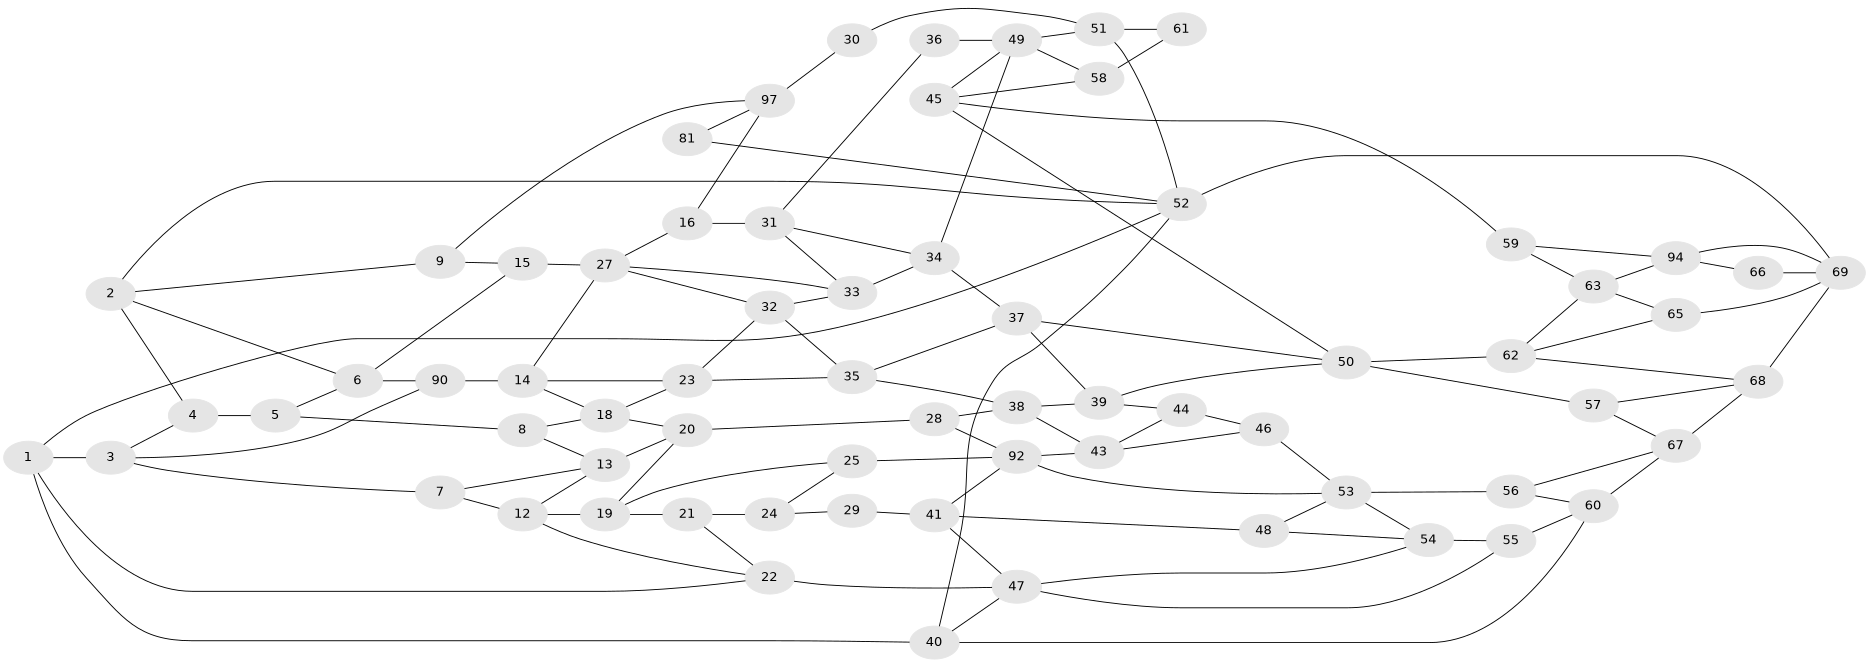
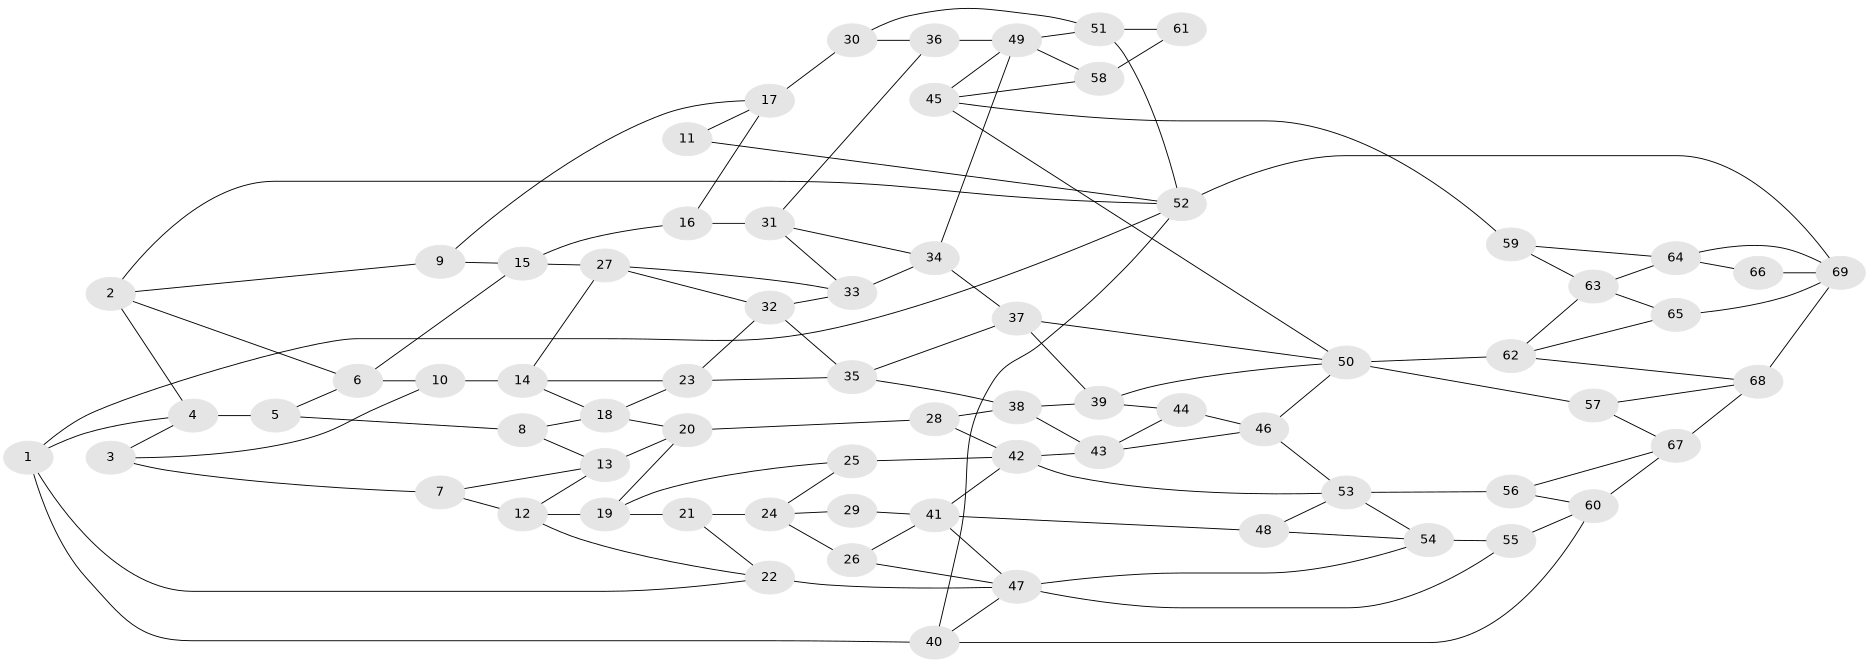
none -> (893, 40)
(770, 101) -> (770, 101)
(687, 139) -> (687, 139)
(646, 244) -> (602, 235)
(1676, 258) -> (1676, 258)
(440, 381) -> (440, 381)
none -> (1305, 396)
(1017, 457) -> (1017, 457)
(70, 458) -> (107, 428)
none -> (852, 560)
